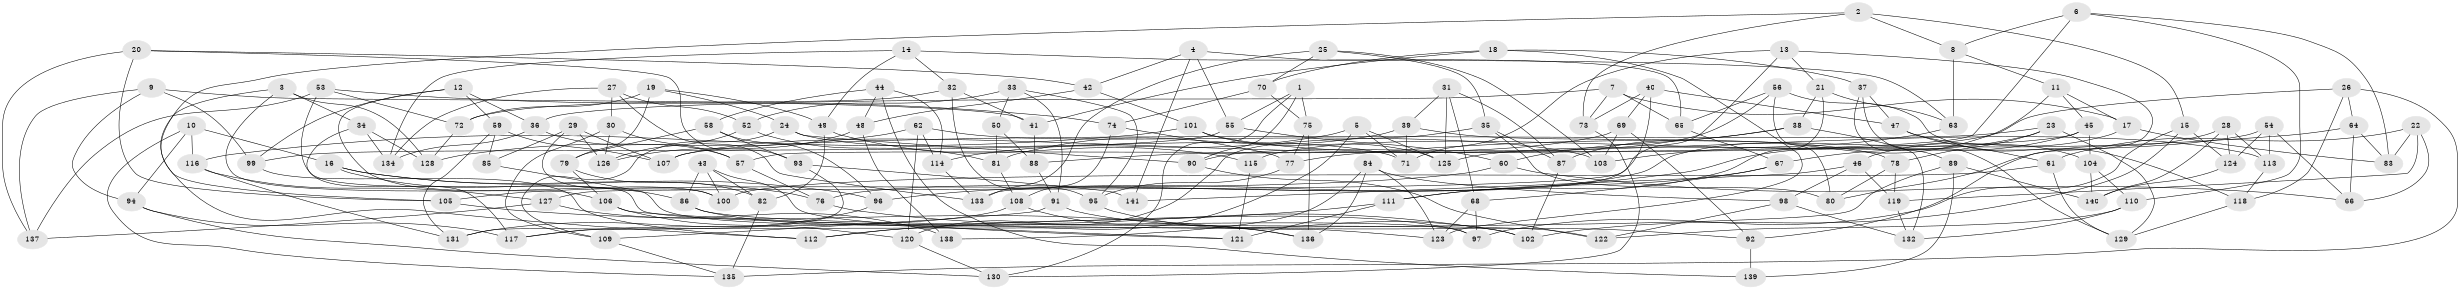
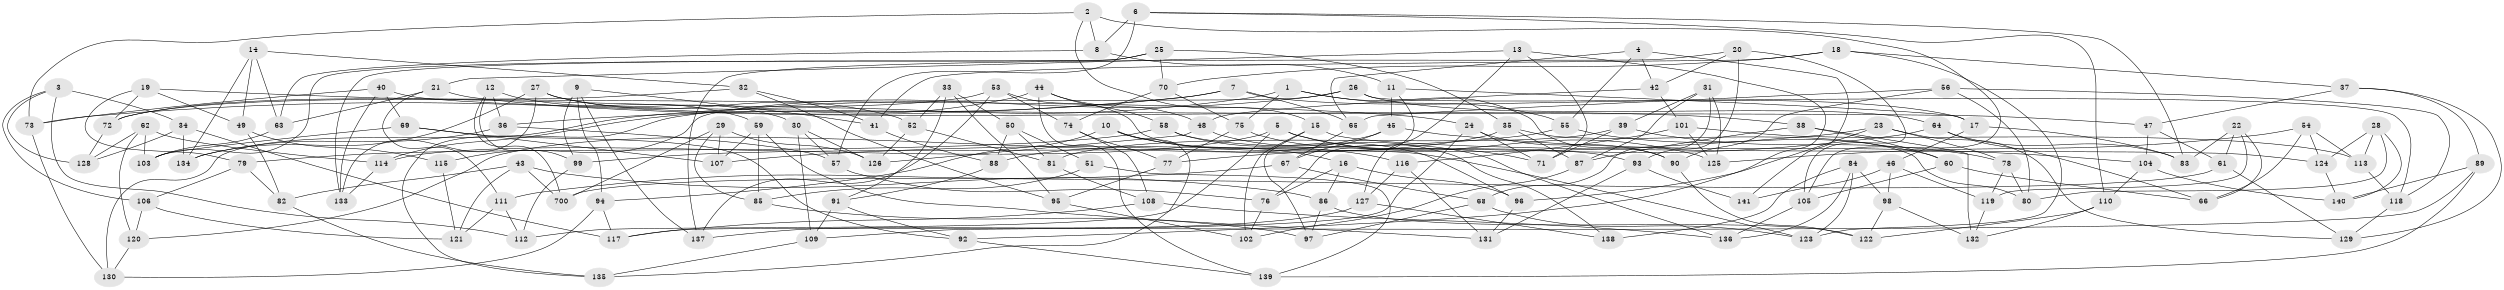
none -> (1090, 164)
(724, 202) -> (561, 202)
